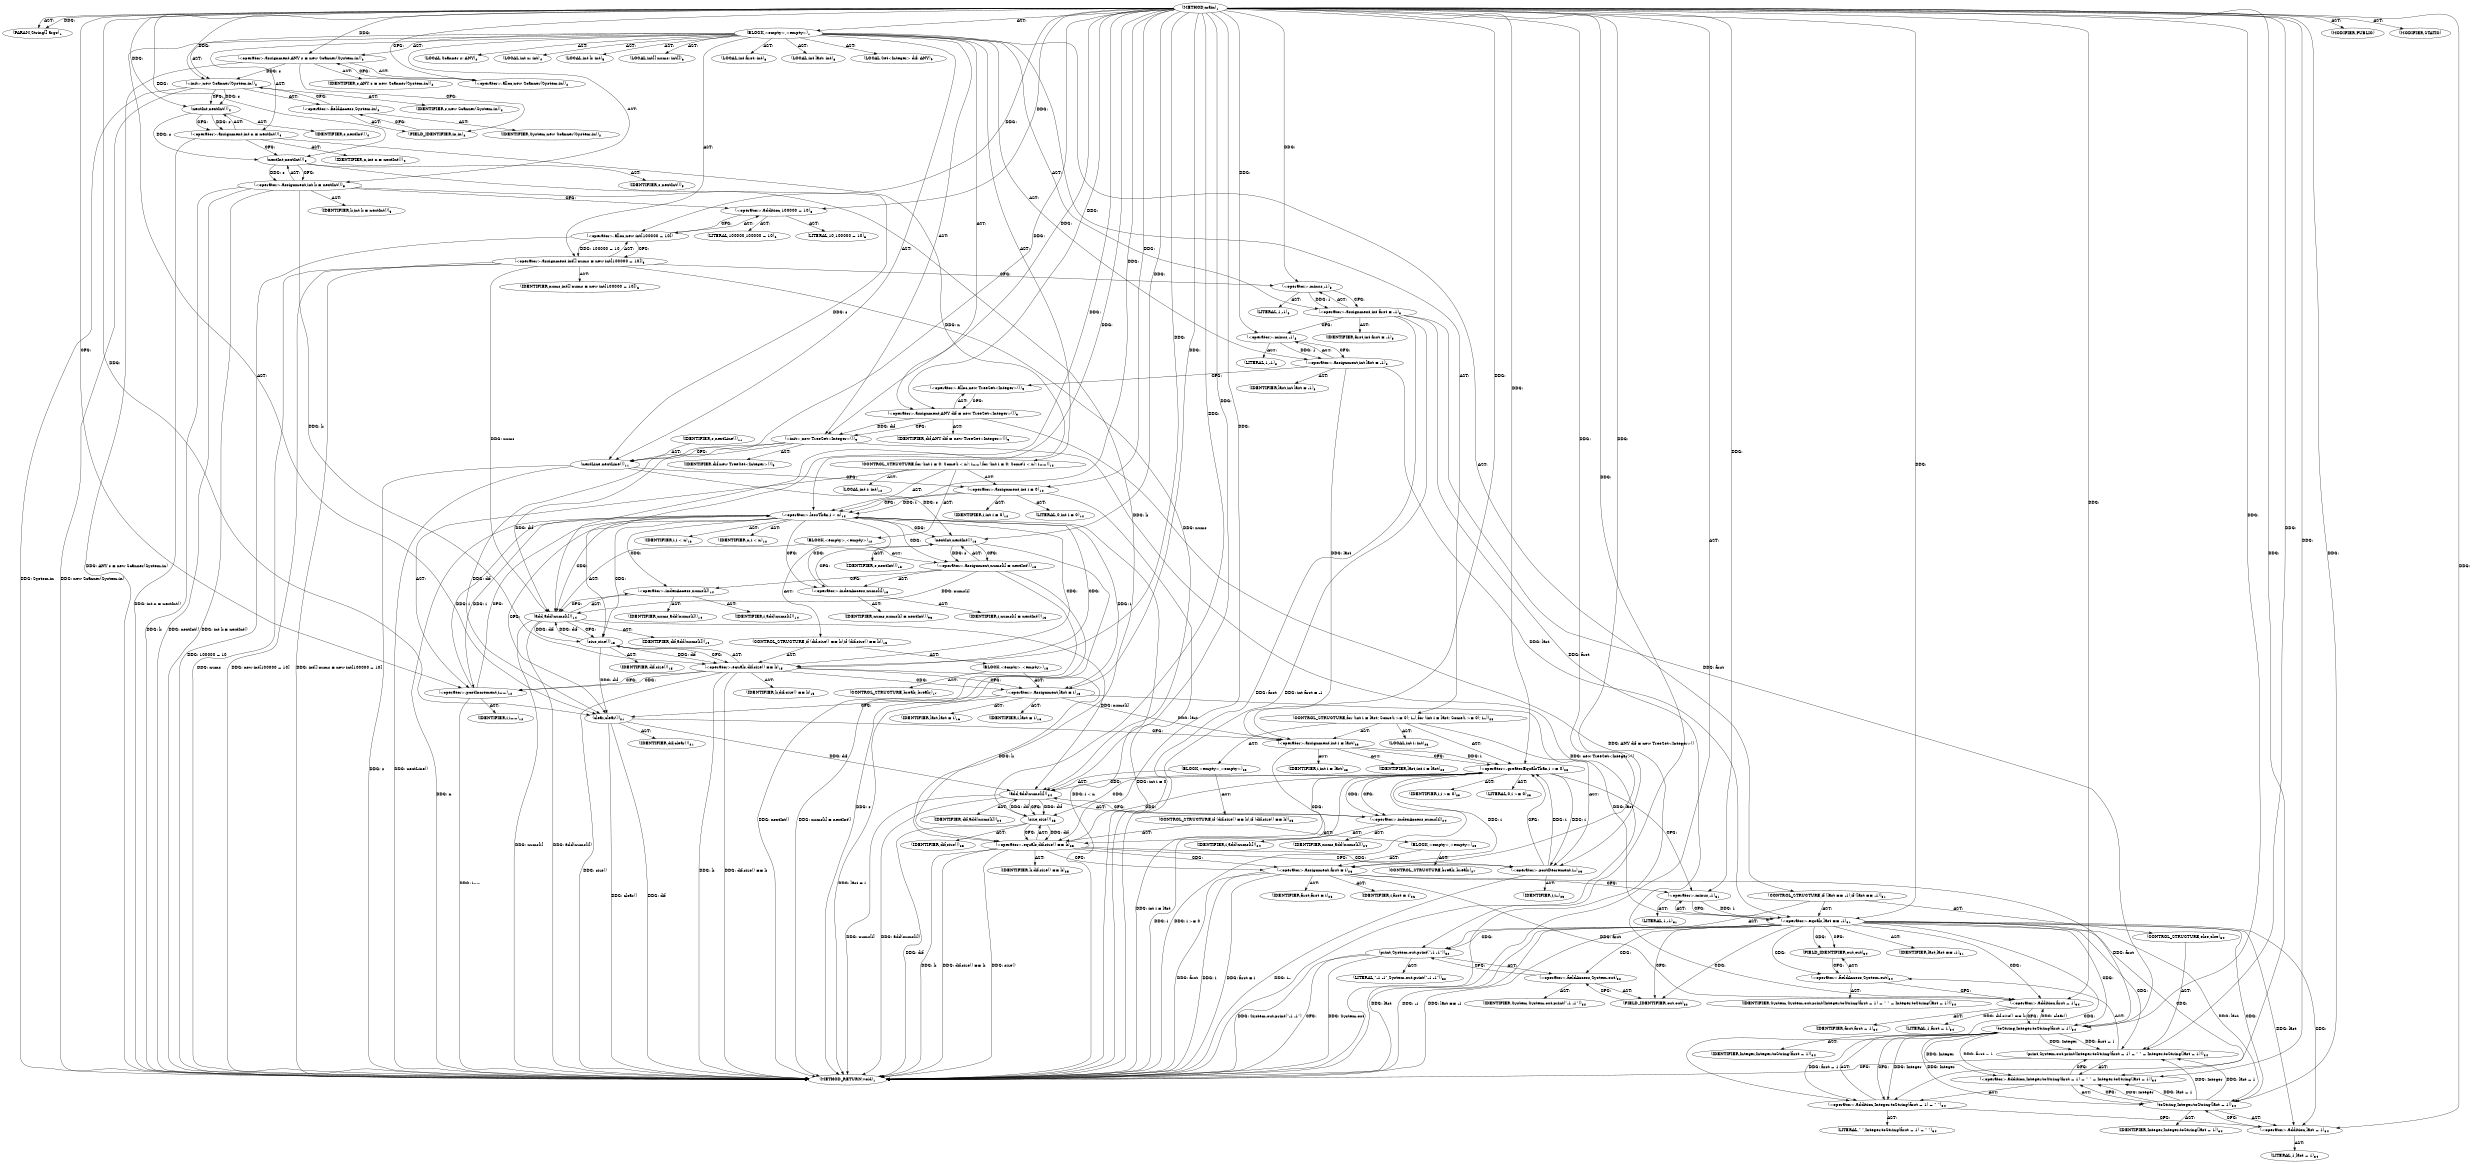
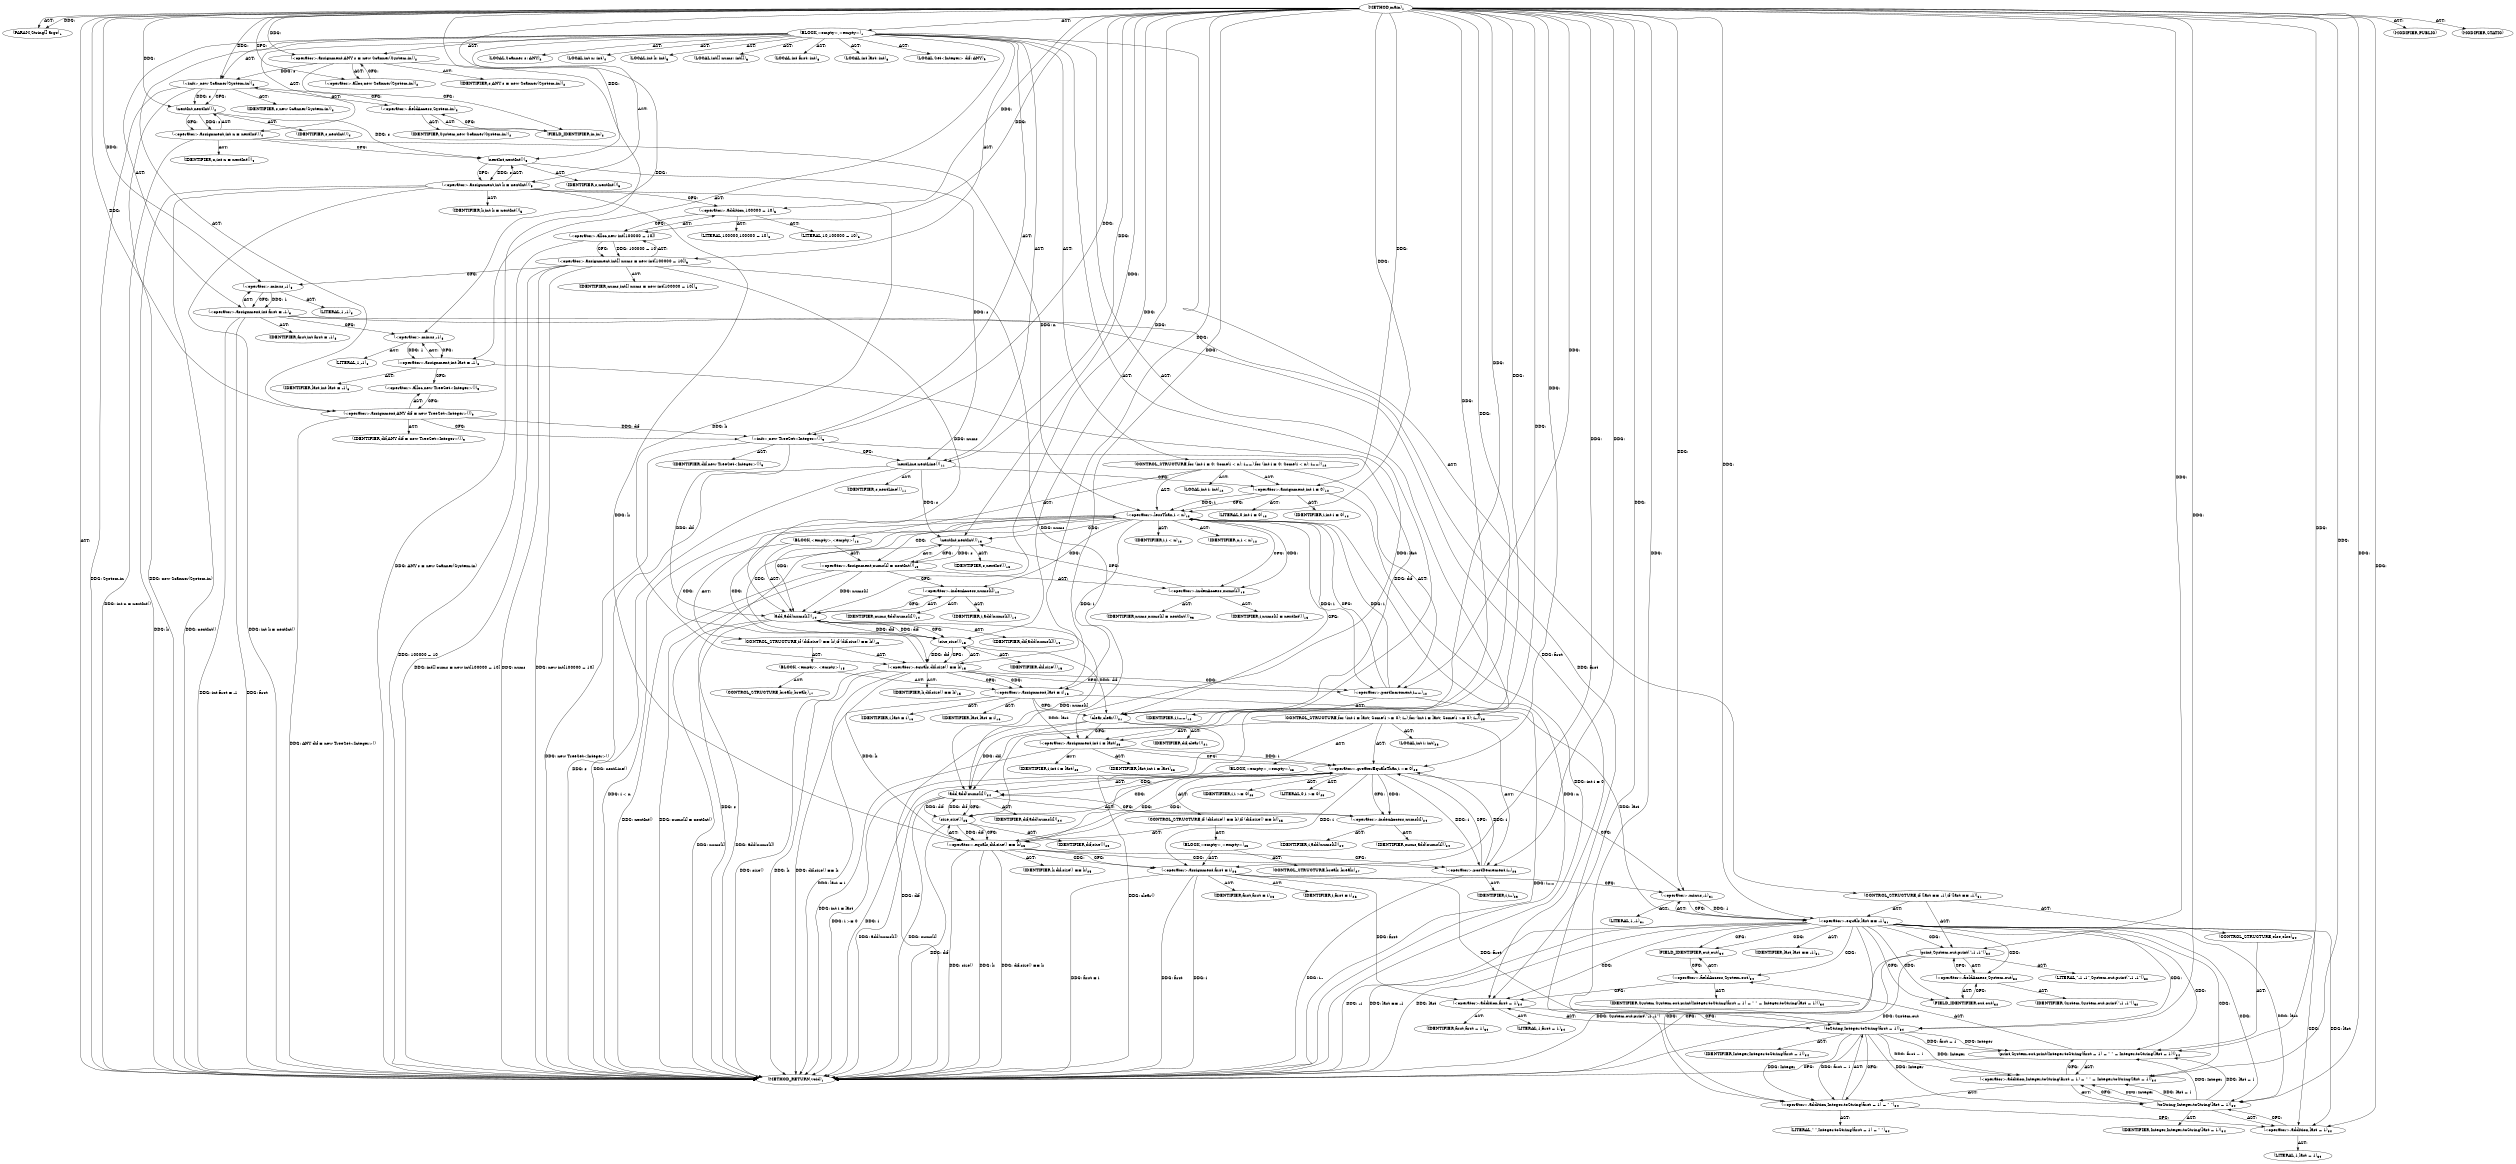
(87, 350) -> (1575, 350)
(668, 452) -> (900, 477)
(1568, 673) -> none
(2004, 1016) -> (1523, 1016)
(2054, 1016) -> (1572, 1016)
